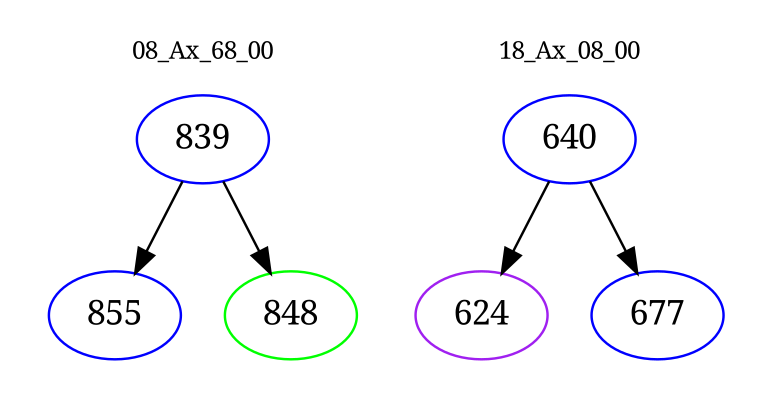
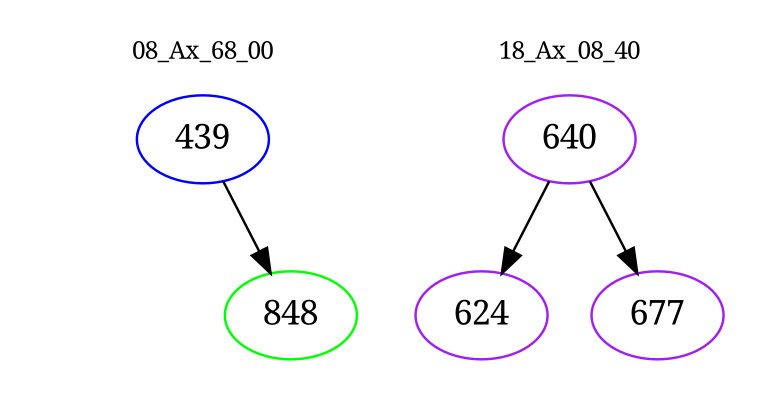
(570, 53) -> (570, 53)
(203, 139) -> (203, 139)
(570, 139) -> (570, 139)
(115, 315) -> none
(658, 315) -> (658, 315)
